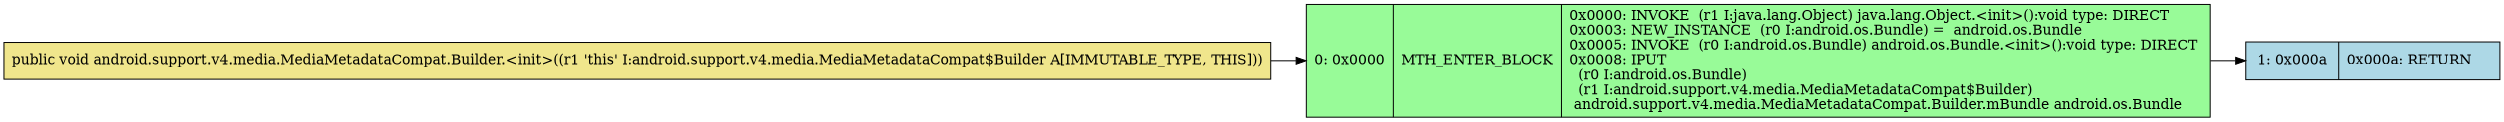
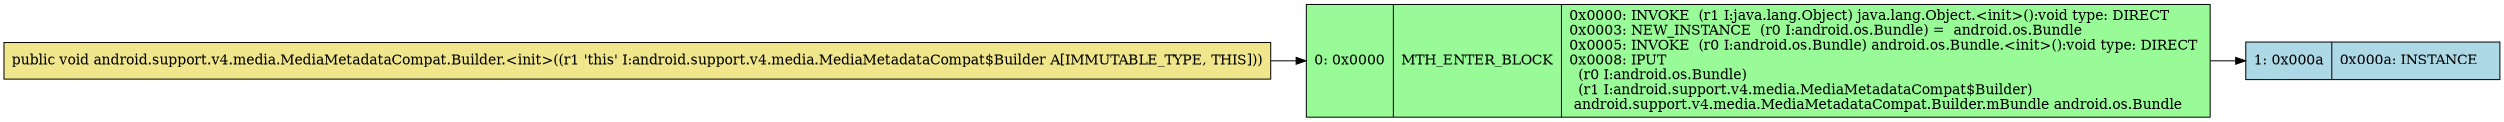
(2416, 60) -> (2416, 60)
